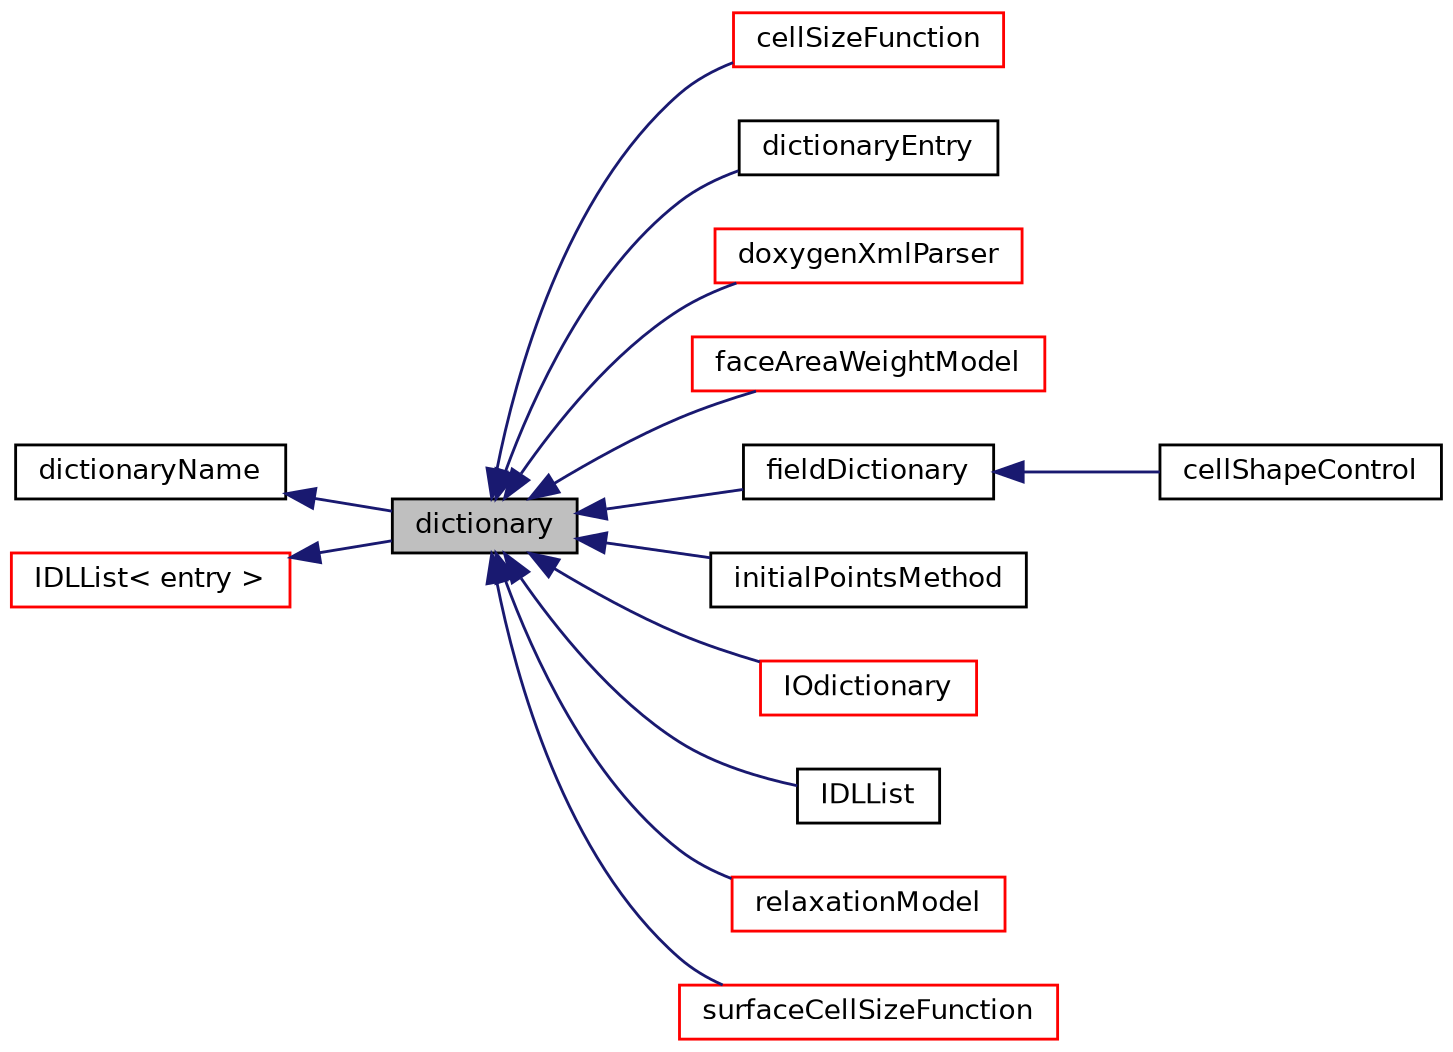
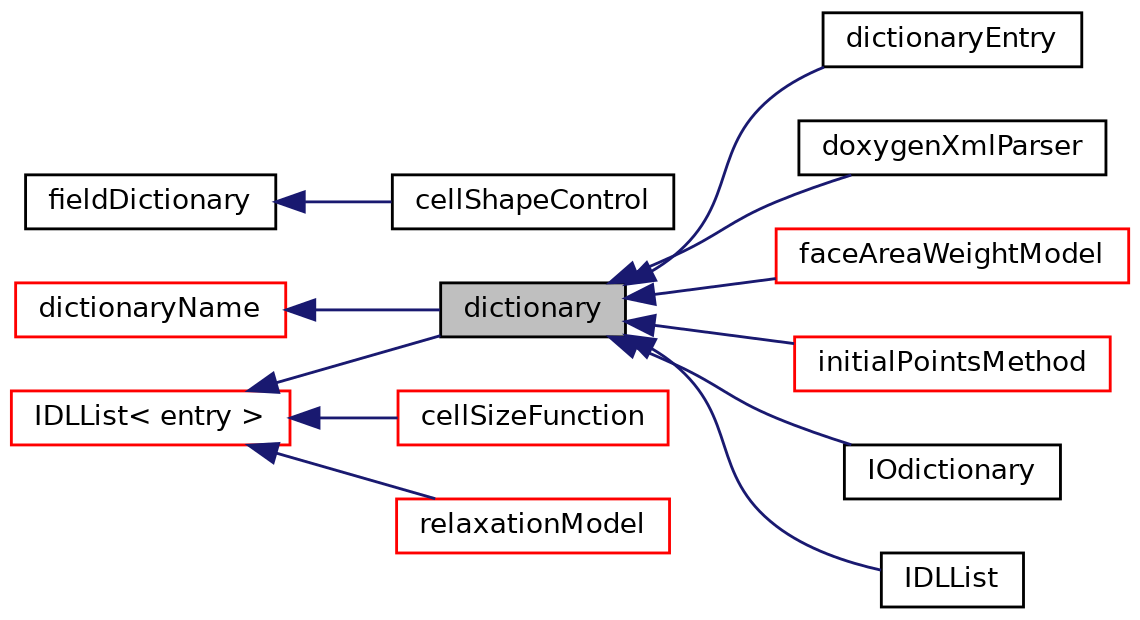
(573, 239) -> (359, 418)
(869, 256) -> (952, 148)
(151, 472) -> (151, 310)
(675, 499) -> none
(869, 580) -> (952, 364)
(869, 688) -> (952, 472)
(591, 752) -> (356, 476)
(869, 1012) -> none
